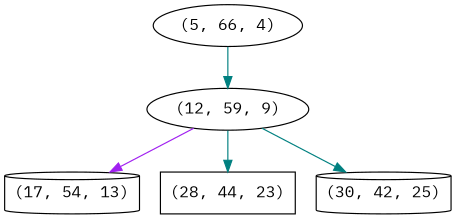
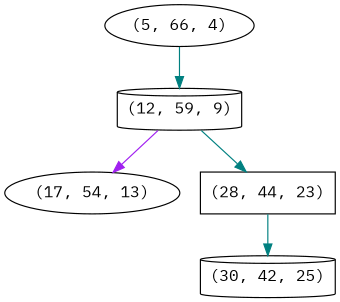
(228, 109) -> (179, 109)
(299, 147) -> (268, 229)
(72, 193) -> (92, 193)
